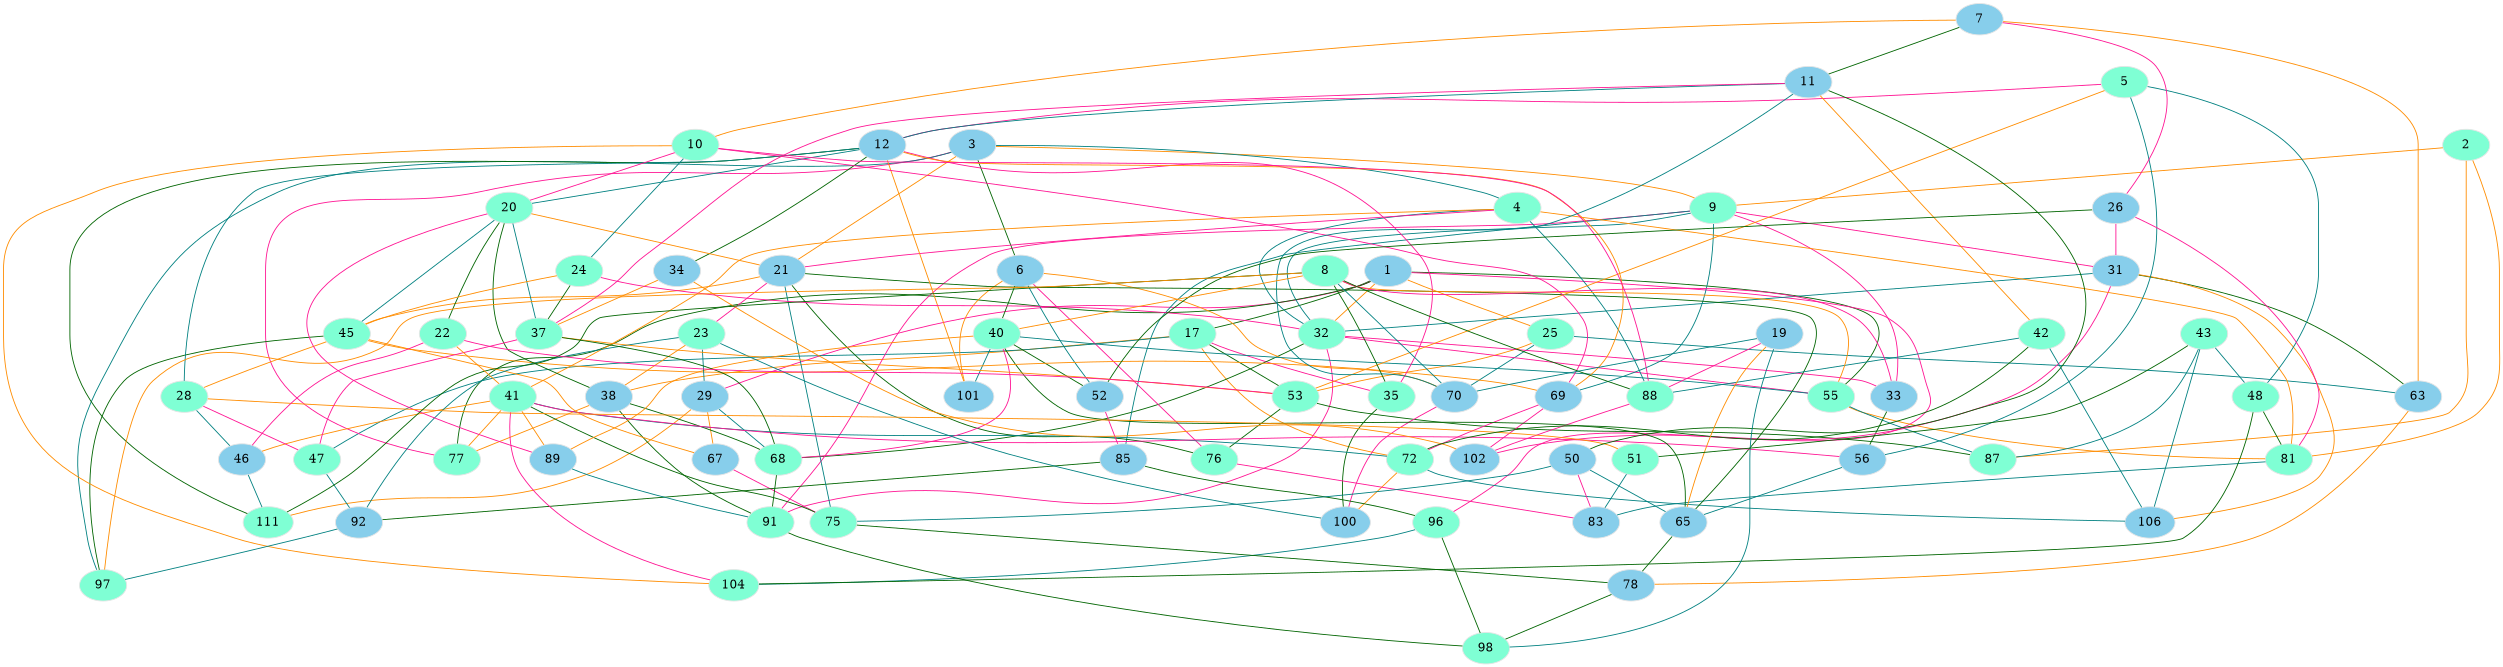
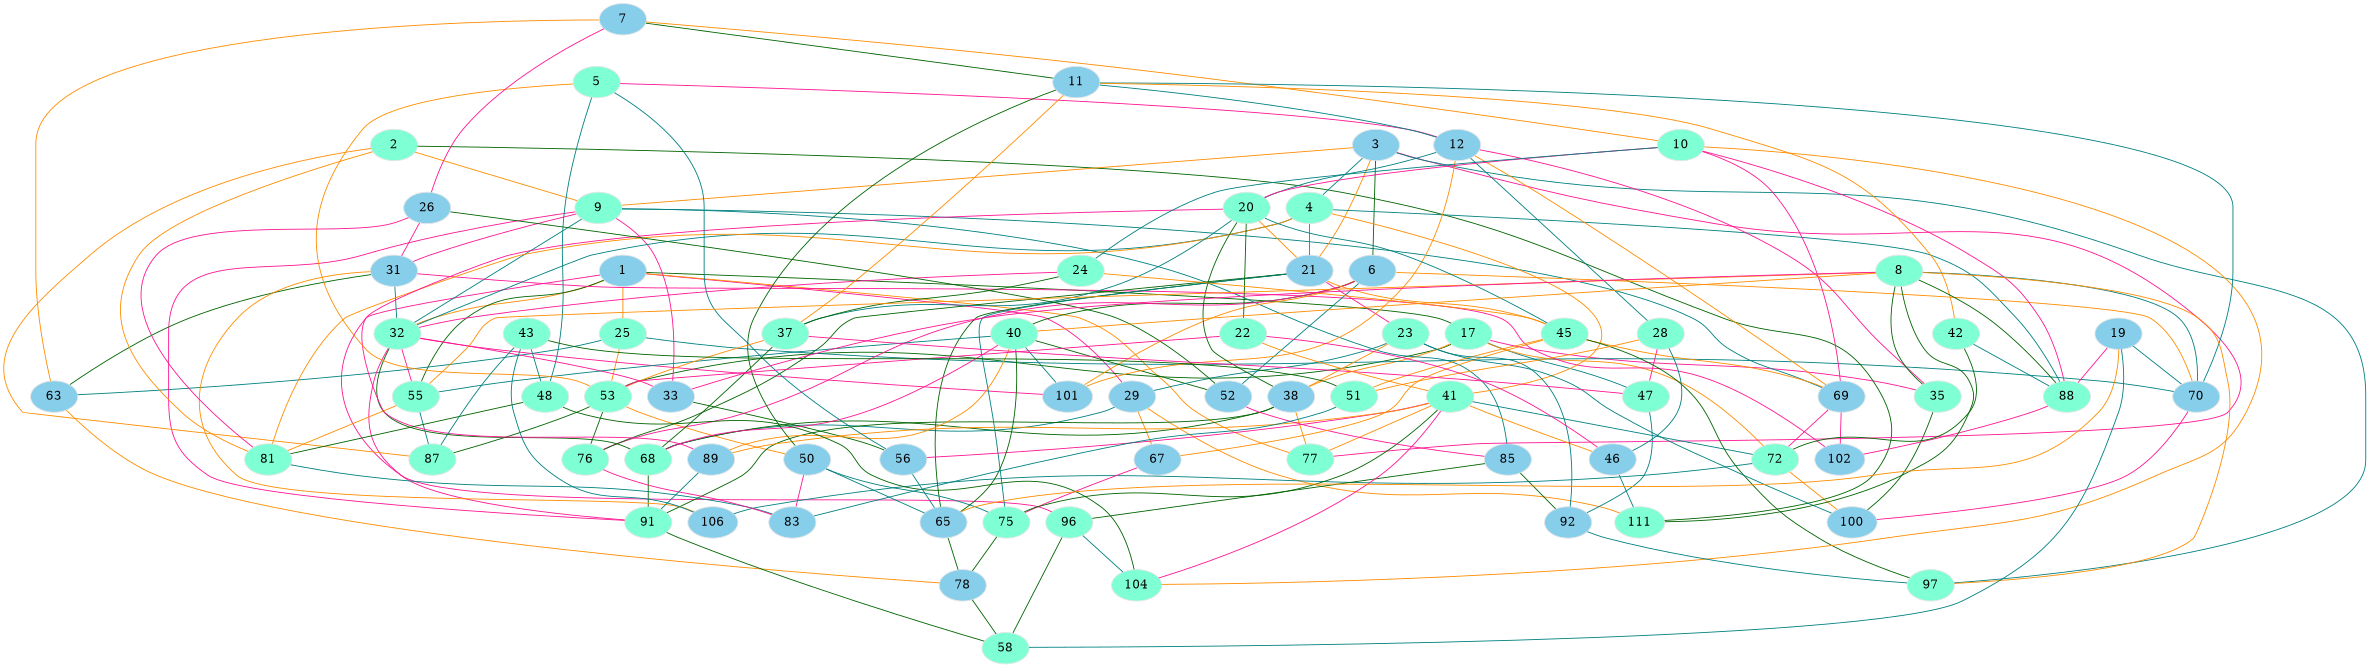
(1075, 107) -> (942, 207)
(280, 170) -> (1369, 198)
(677, 271) -> none
(959, 298) -> (989, 306)
(265, 364) -> (1423, 370)
none -> (793, 377)
(2096, 428) -> none
none -> (701, 432)
(1486, 648) -> (1006, 648)
